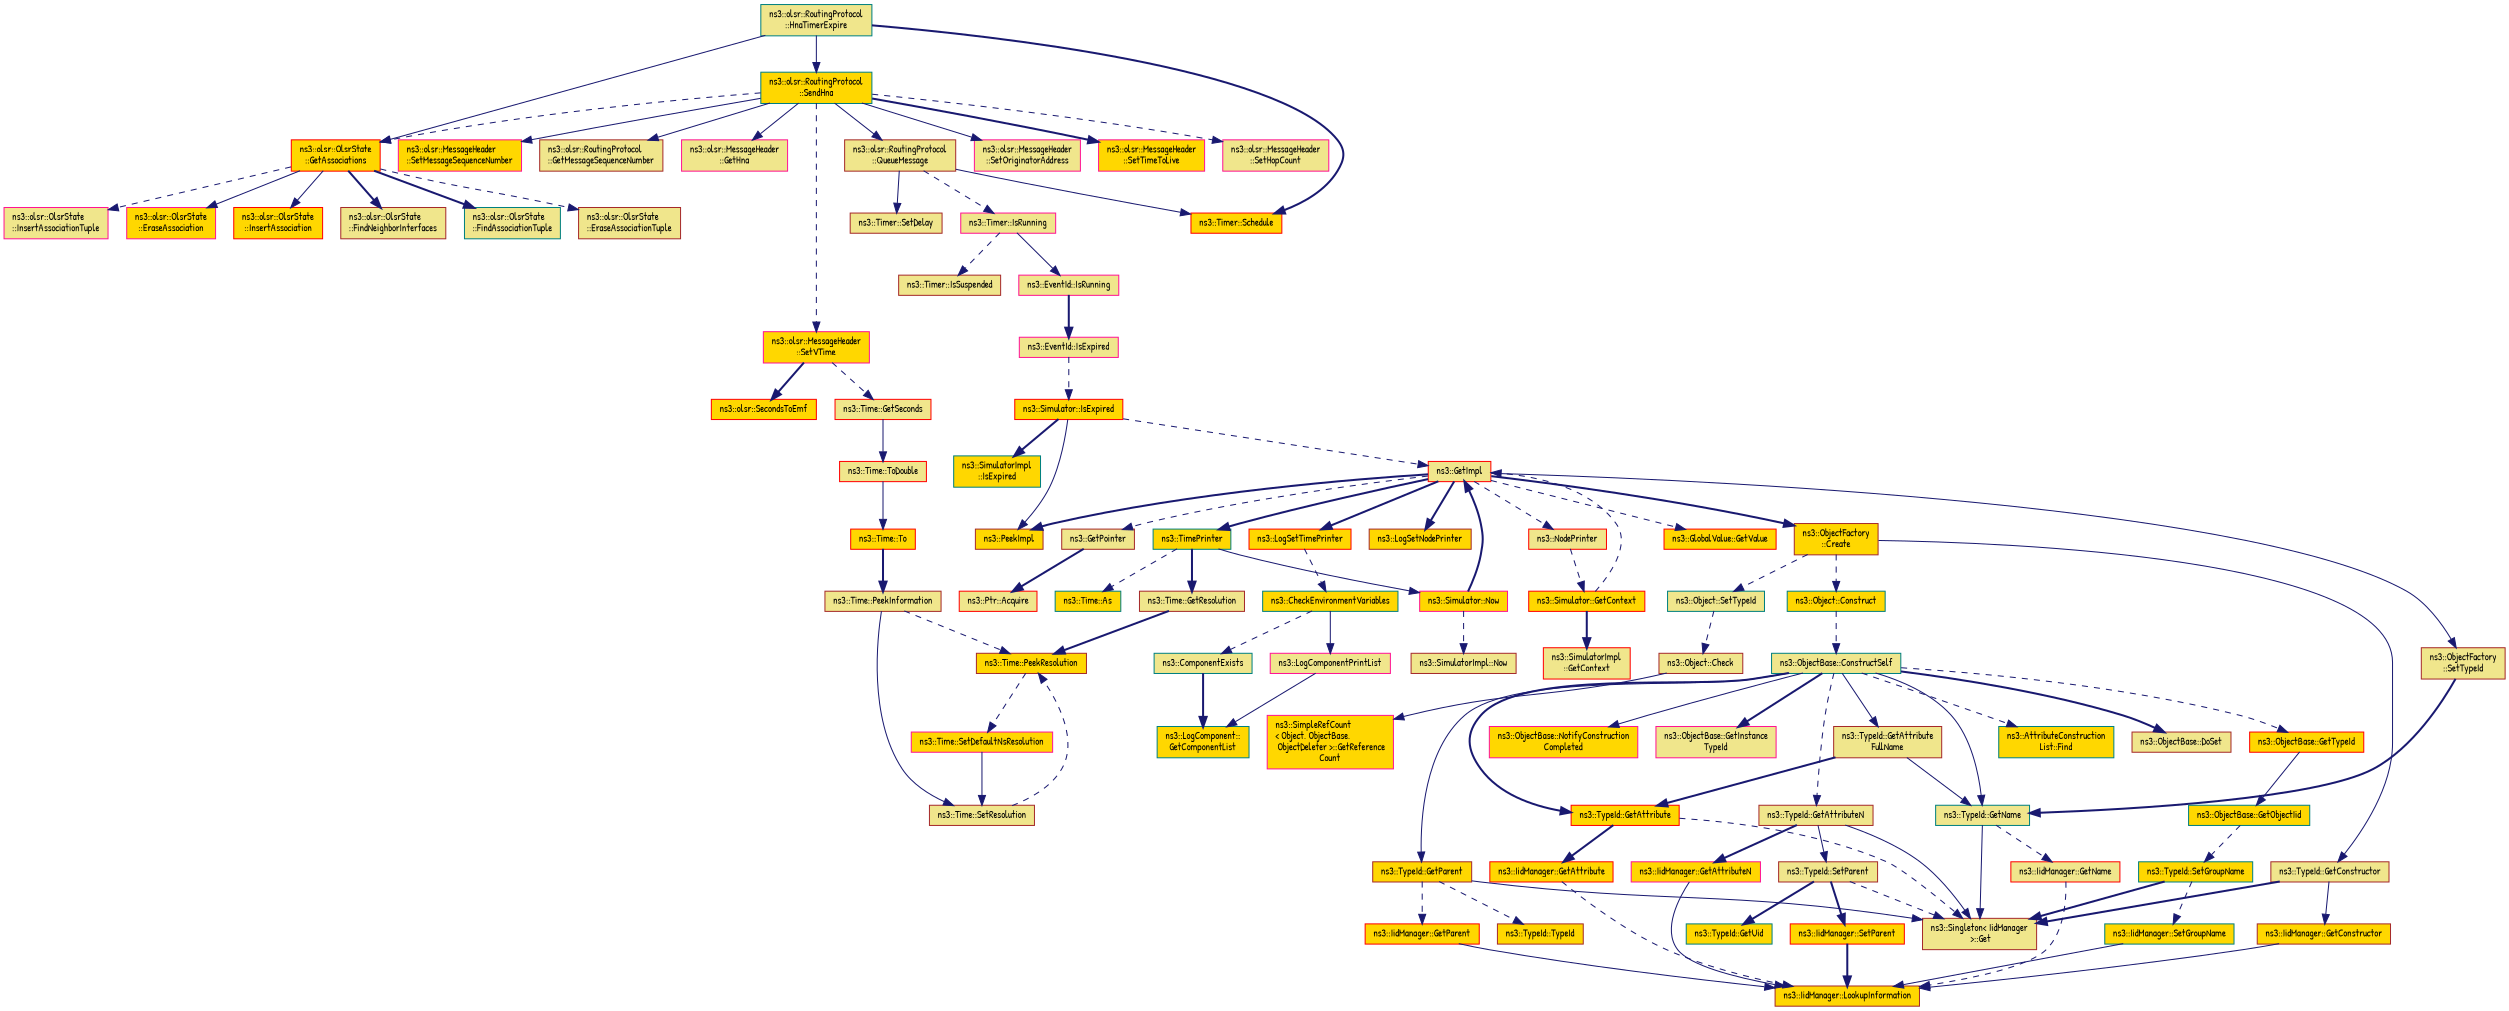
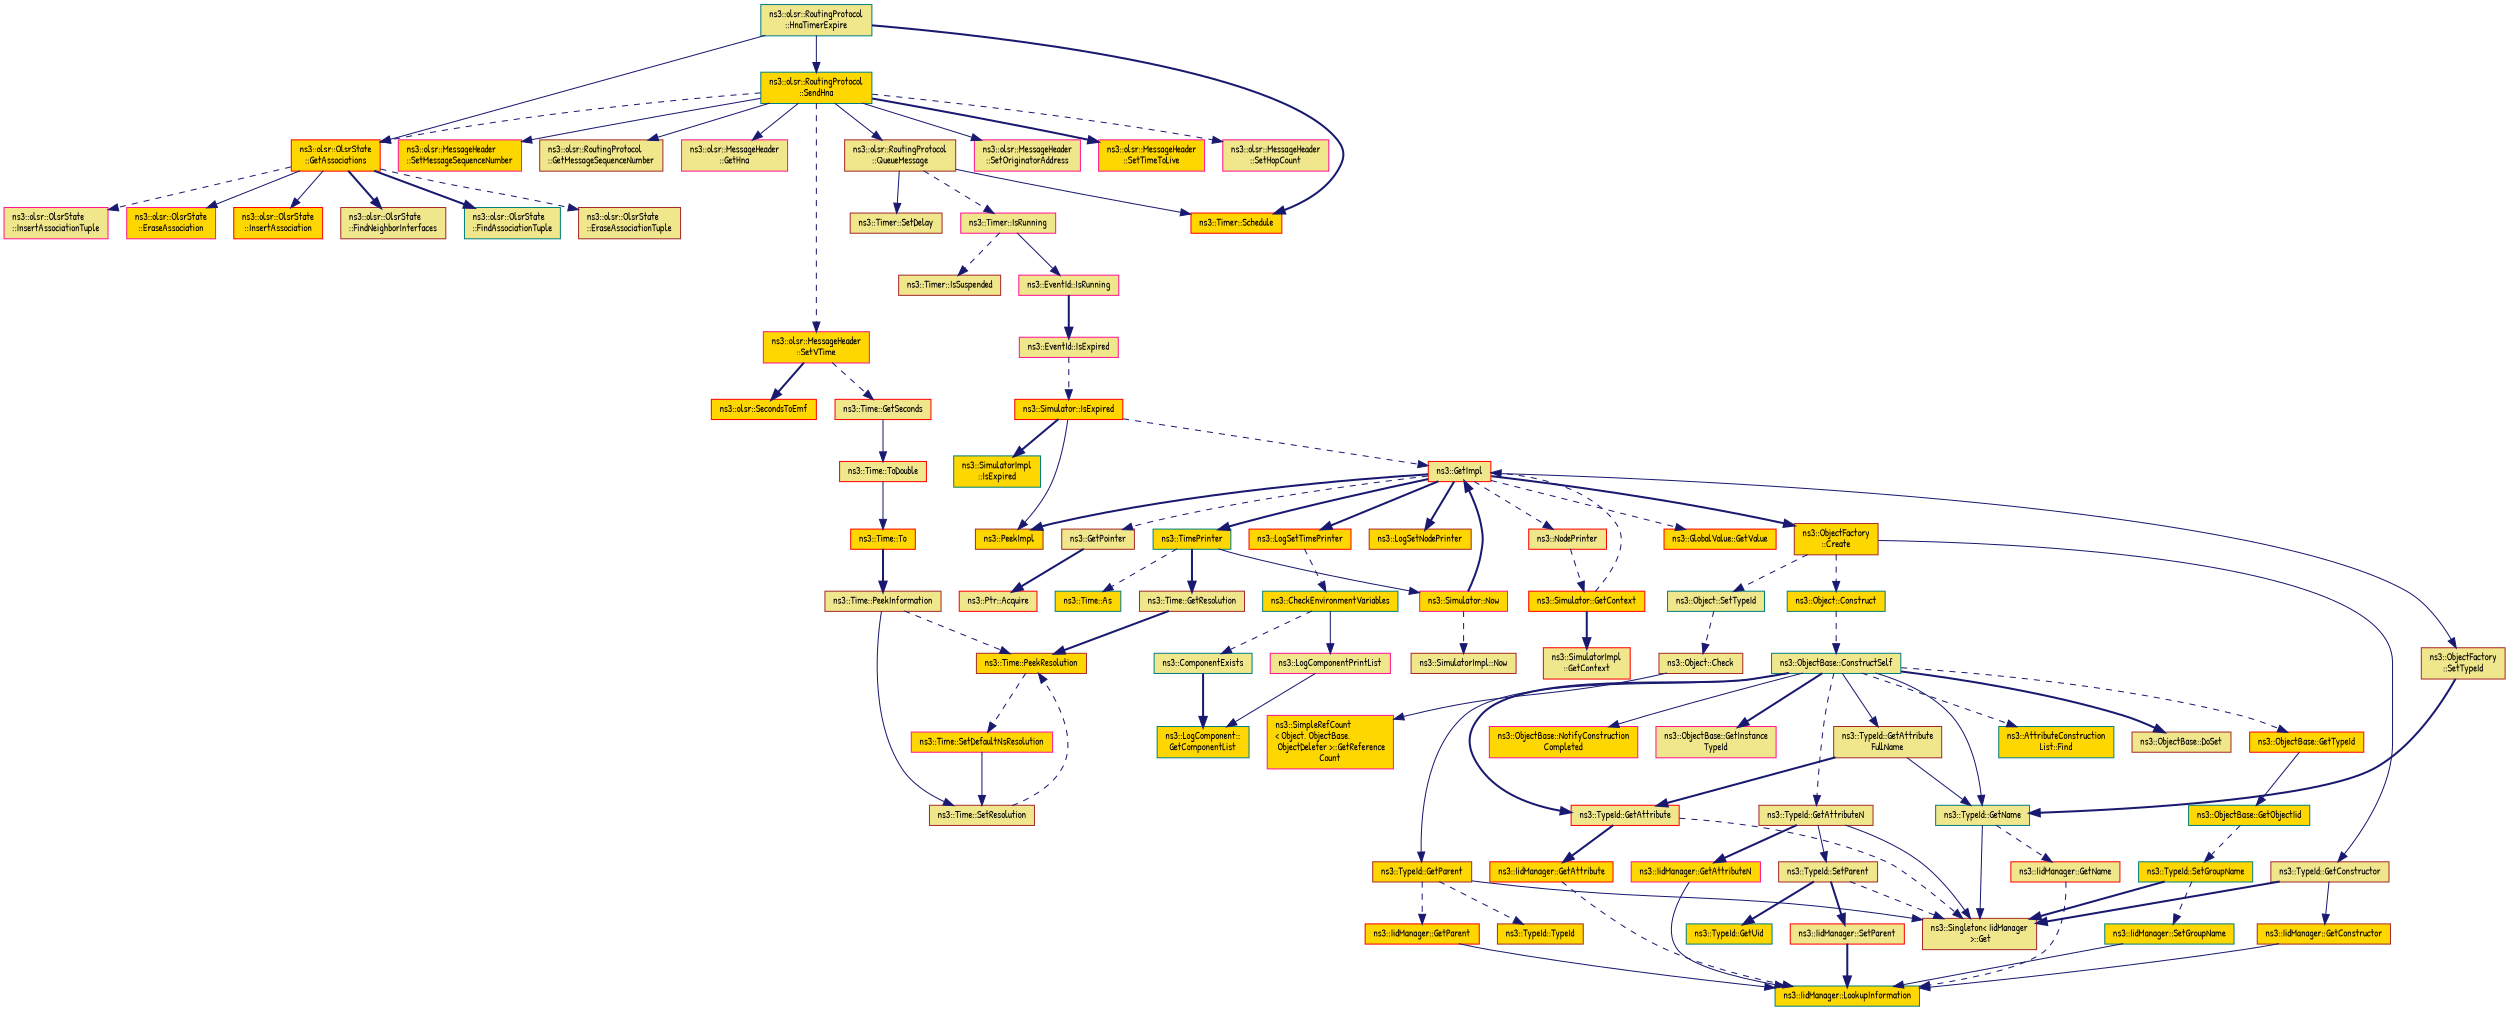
(1625, 815) -> (1625, 815)
(1847, 934) -> (1847, 934)
(1847, 996) -> (1847, 996)
